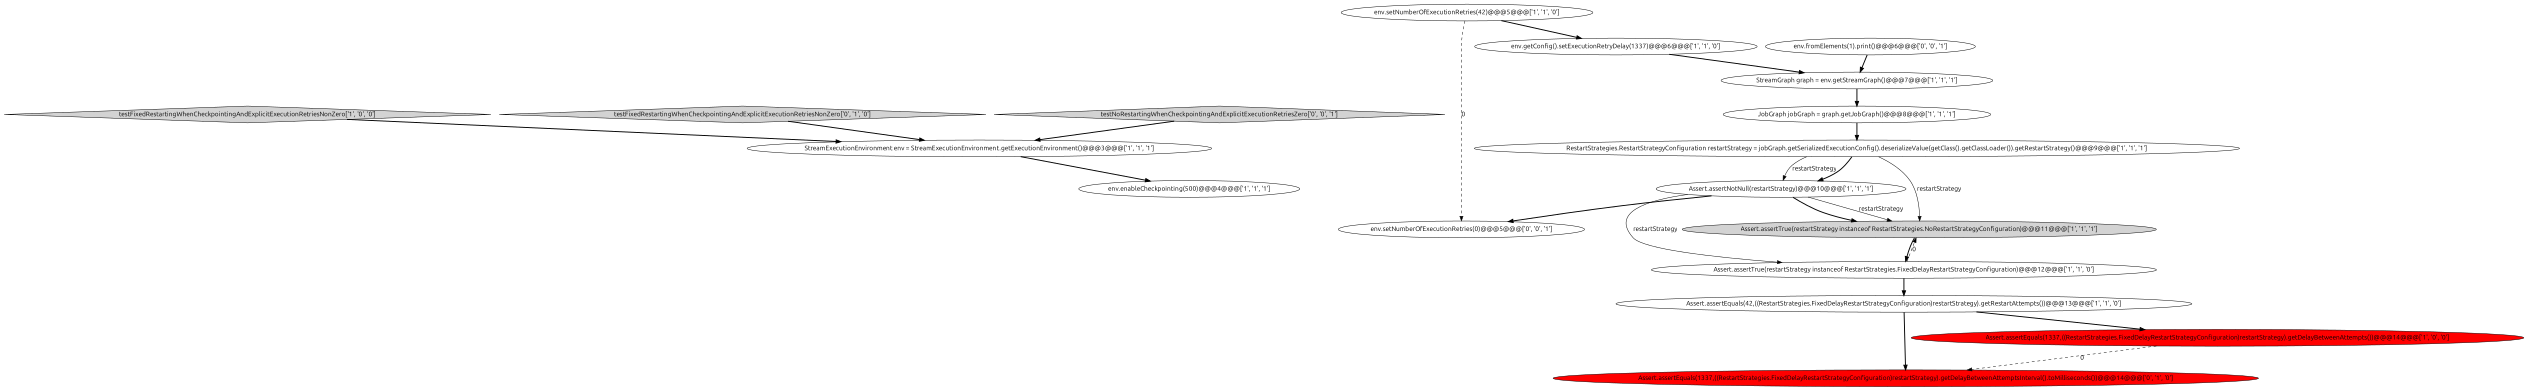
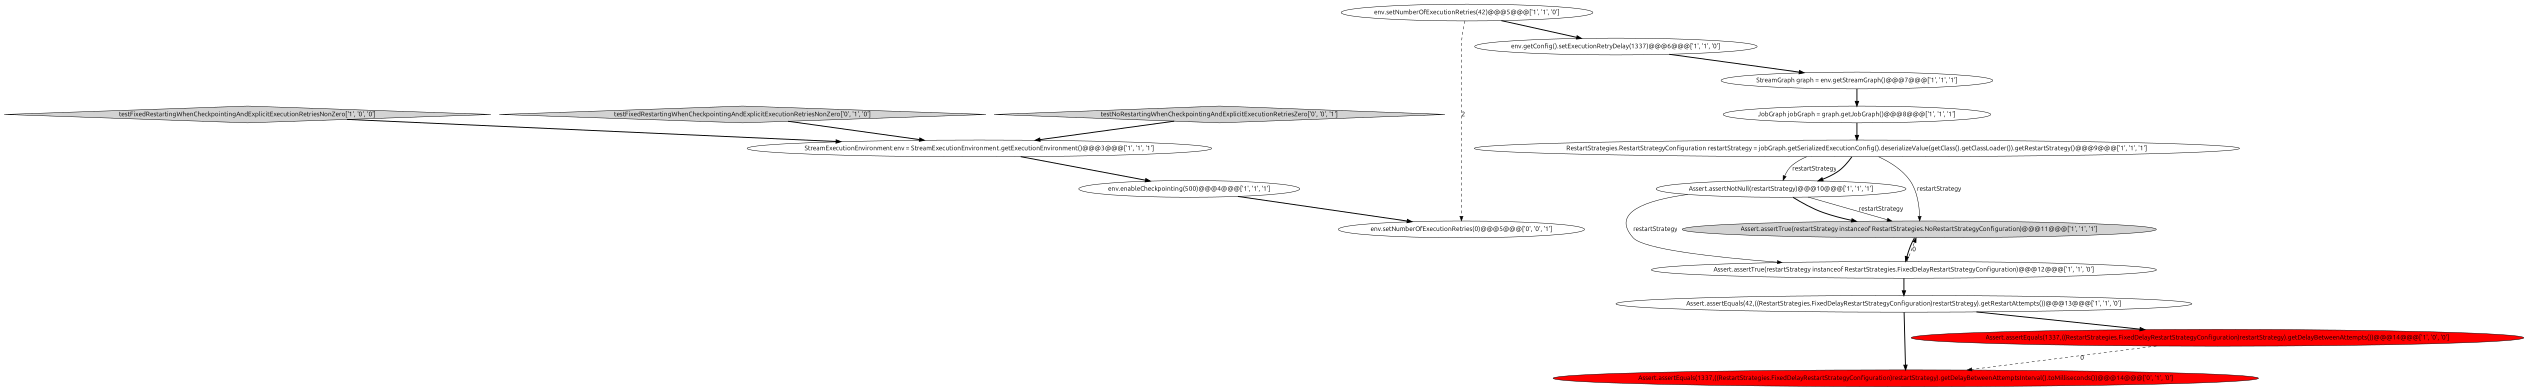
(1870, 47) -> none
(1464, 114) -> (1464, 114)
(1612, 207) -> (1323, 209)
